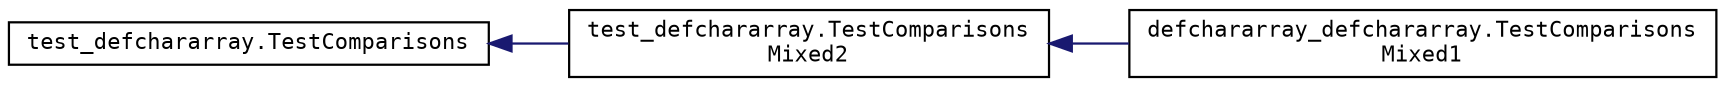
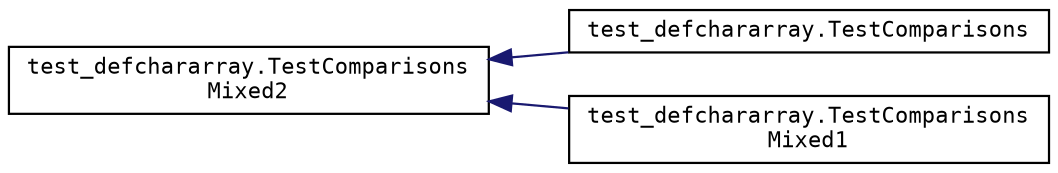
(540, 44) -> (540, 55)
(1423, 44) -> (809, 129)
